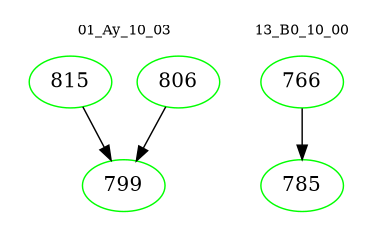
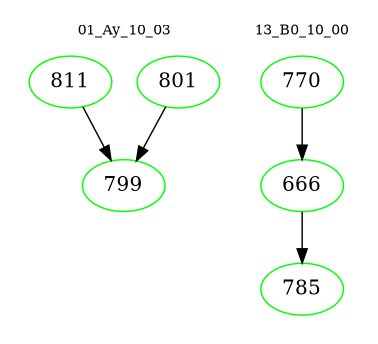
(71, 82) -> (71, 82)
(178, 82) -> (178, 82)
none -> (302, 82)
(302, 82) -> (302, 186)
